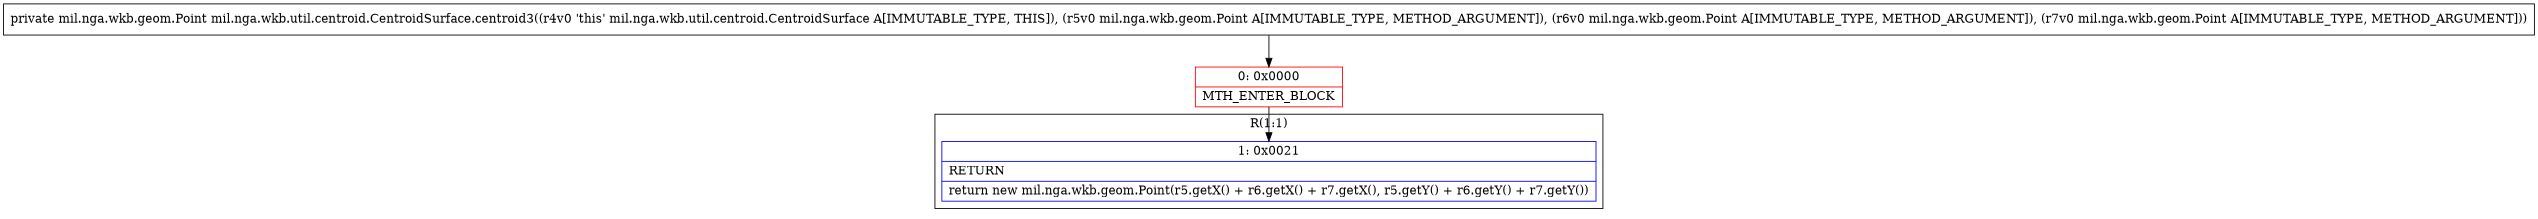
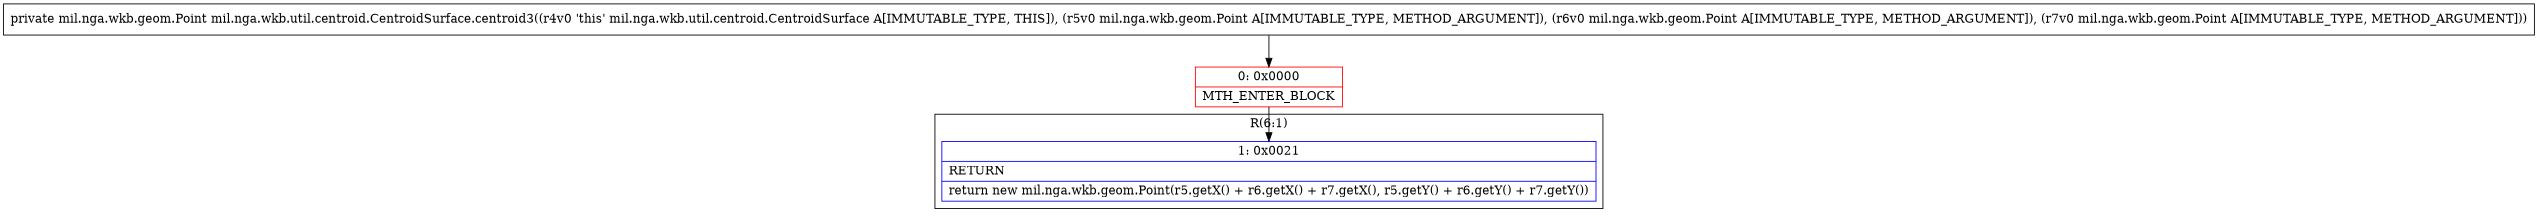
(1269, 124) -> (1269, 124)
